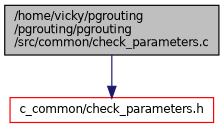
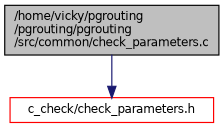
(112, 110) -> (112, 110)
